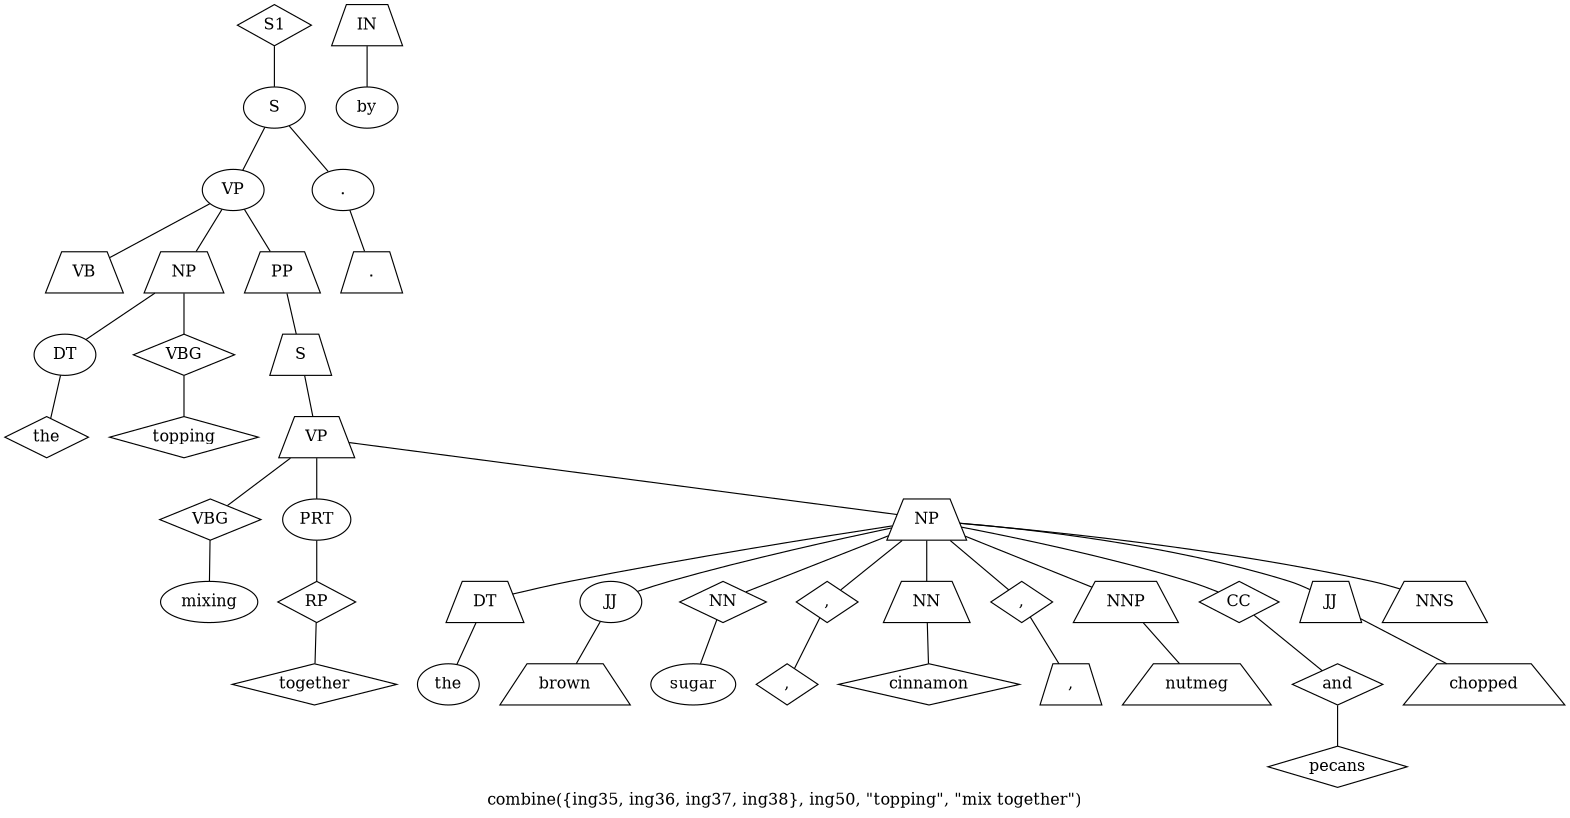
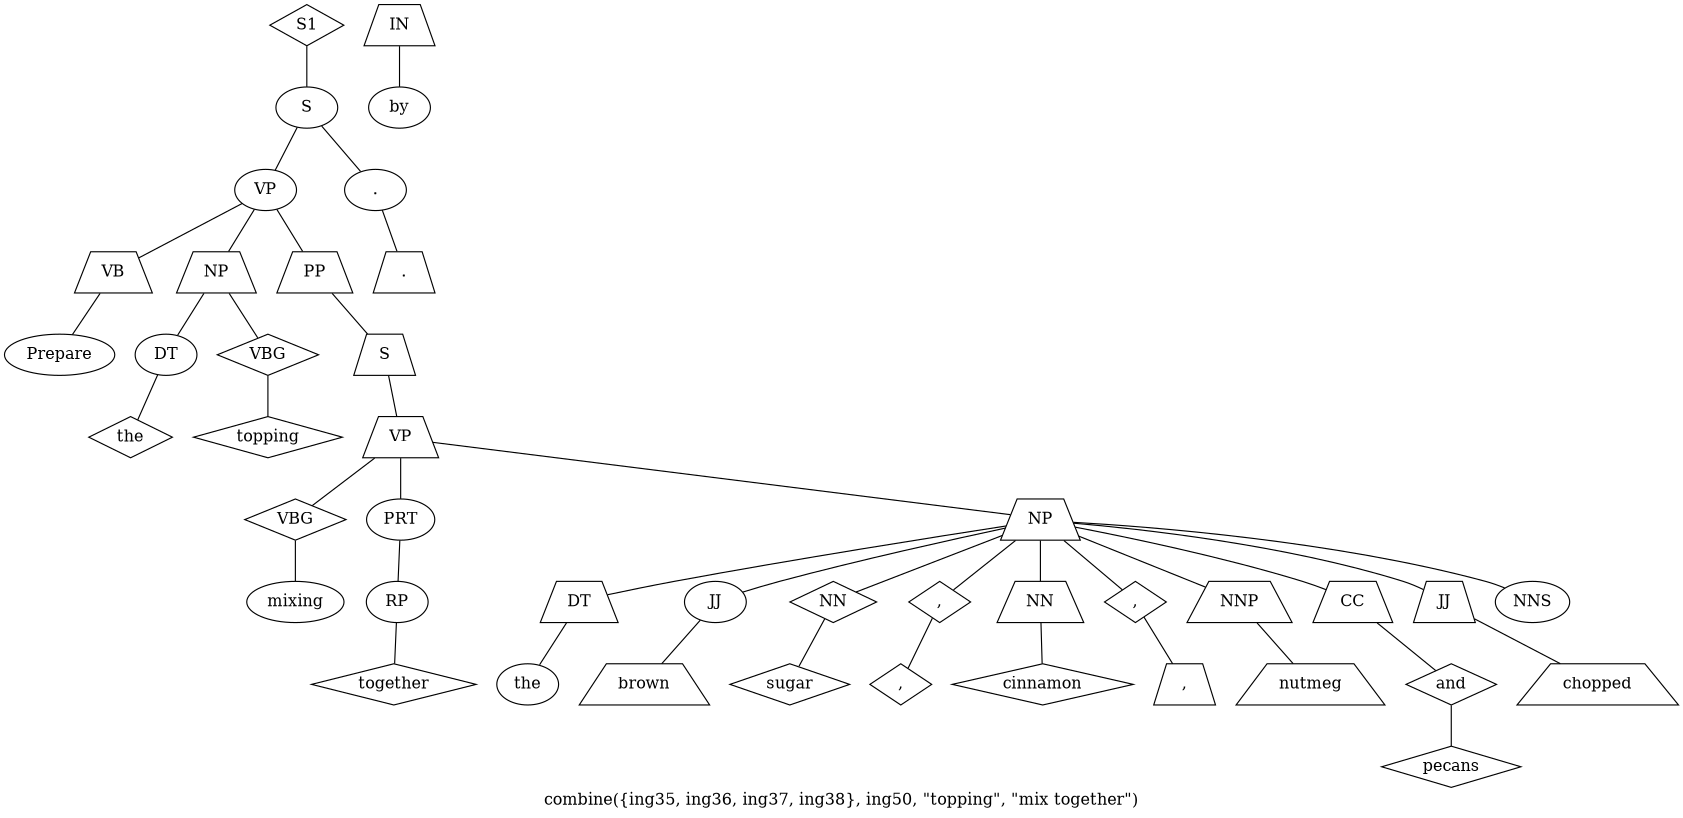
none -> (60, 355)
(317, 602) -> (397, 602)
(1239, 602) -> (1353, 602)
(1435, 602) -> (1533, 602)
(693, 684) -> (790, 684)
